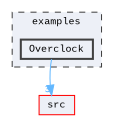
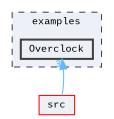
(50, 73) -> (64, 82)
